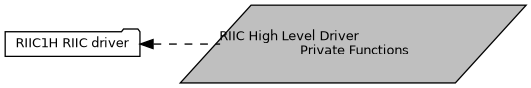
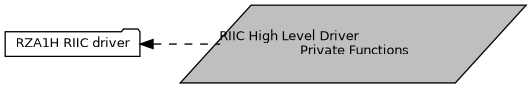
(73, 44) -> (73, 44)
